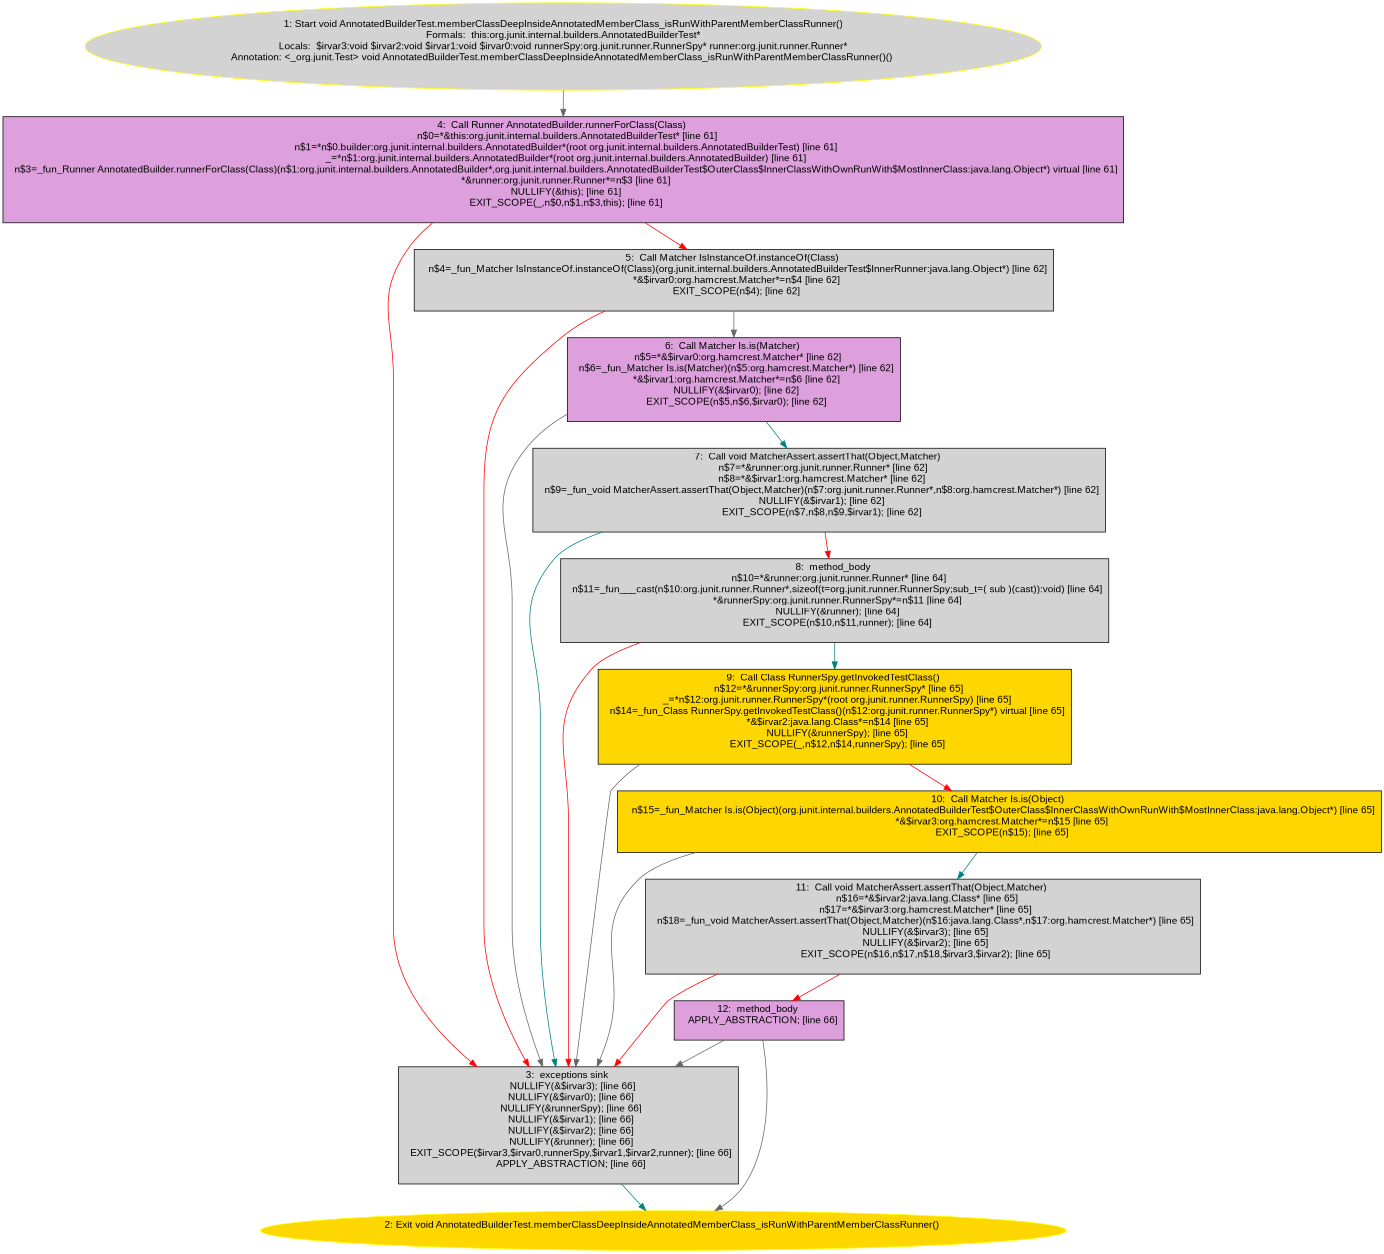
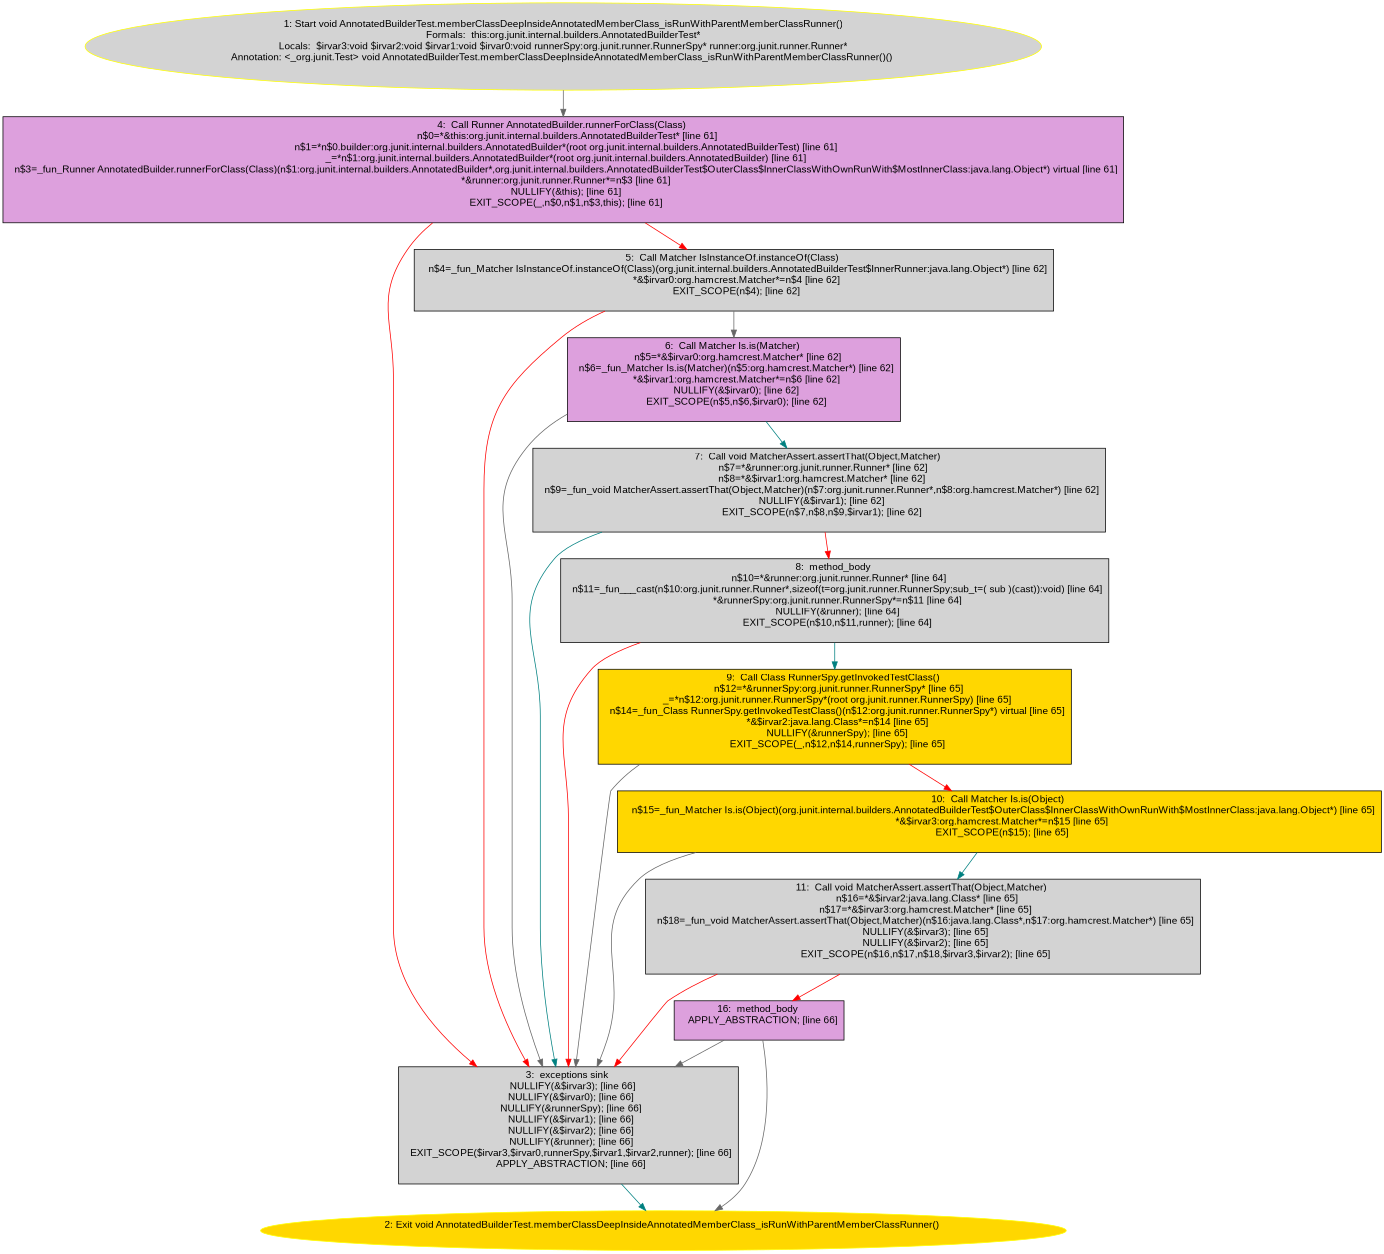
(759, 1020) -> (759, 1020)
